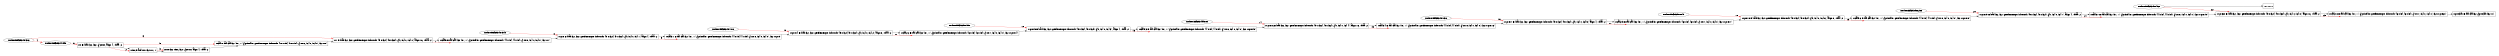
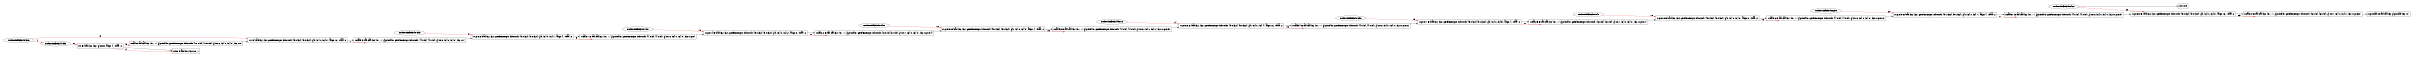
(2268, 6) -> (2183, 6)
(186, 50) -> none
